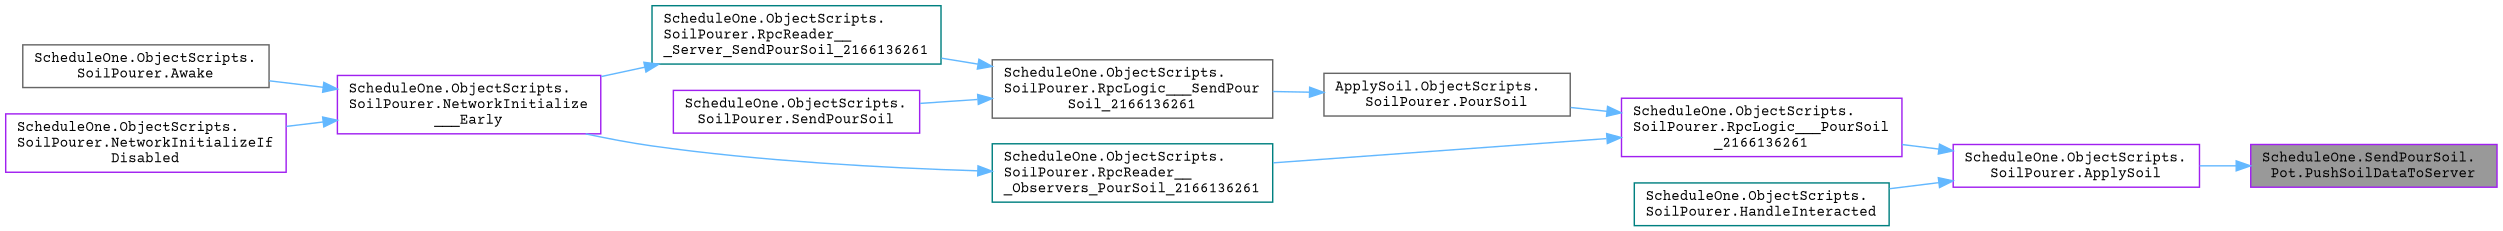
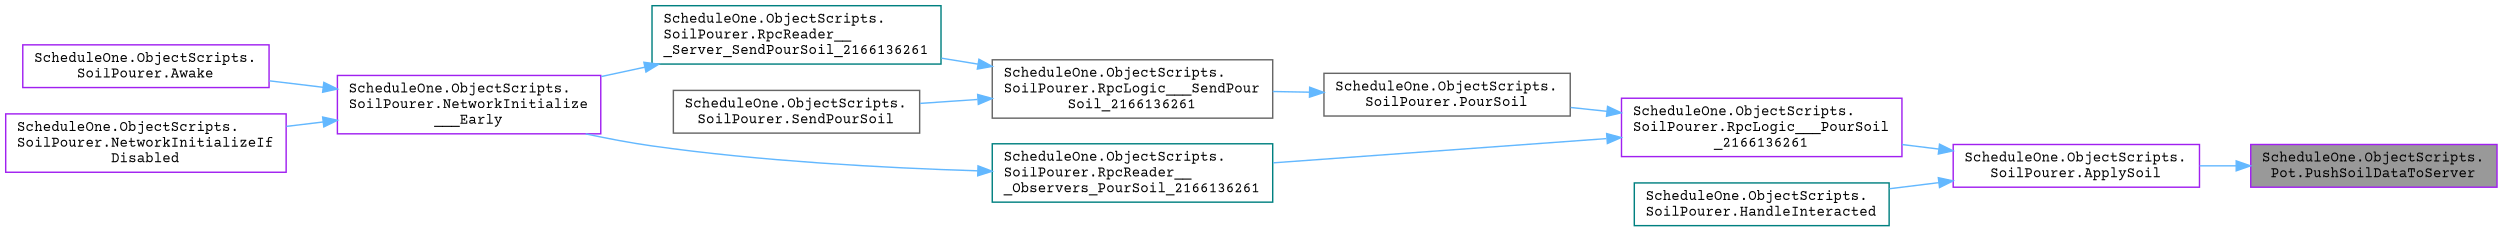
(146, 66) -> (146, 66)
(1447, 95) -> (1447, 95)
(797, 112) -> (797, 112)
(2374, 166) -> (2374, 166)
